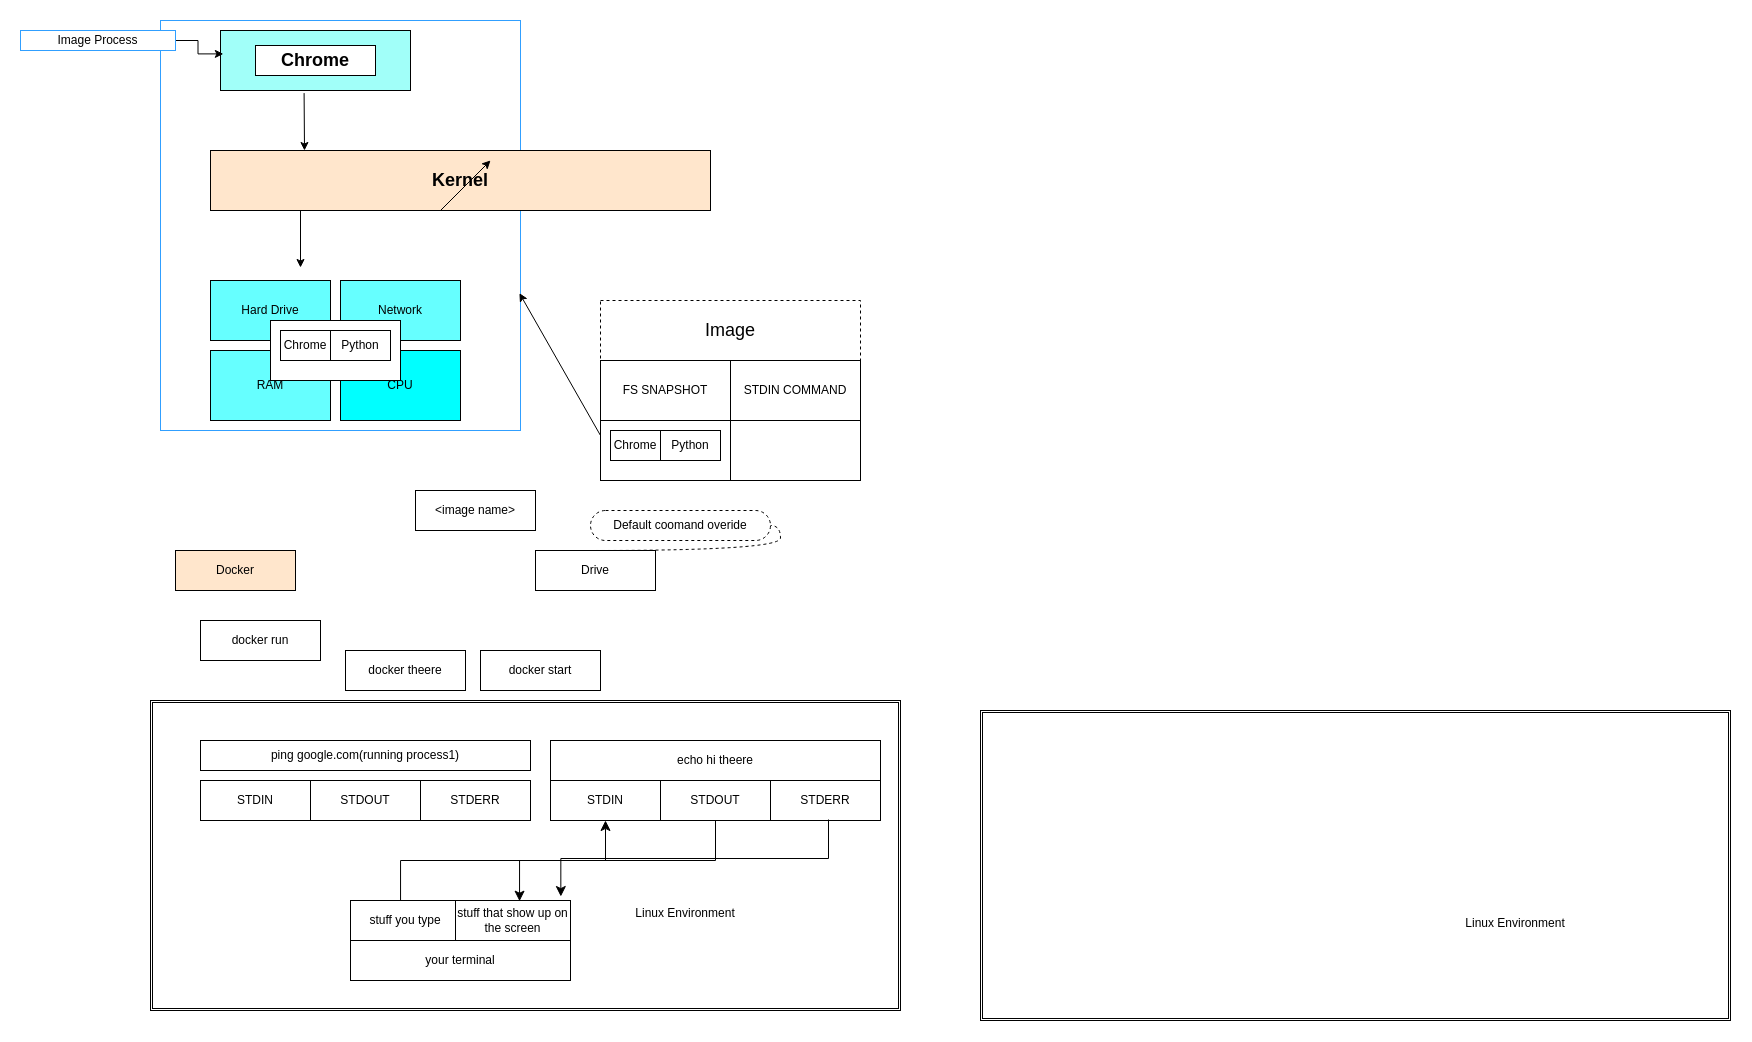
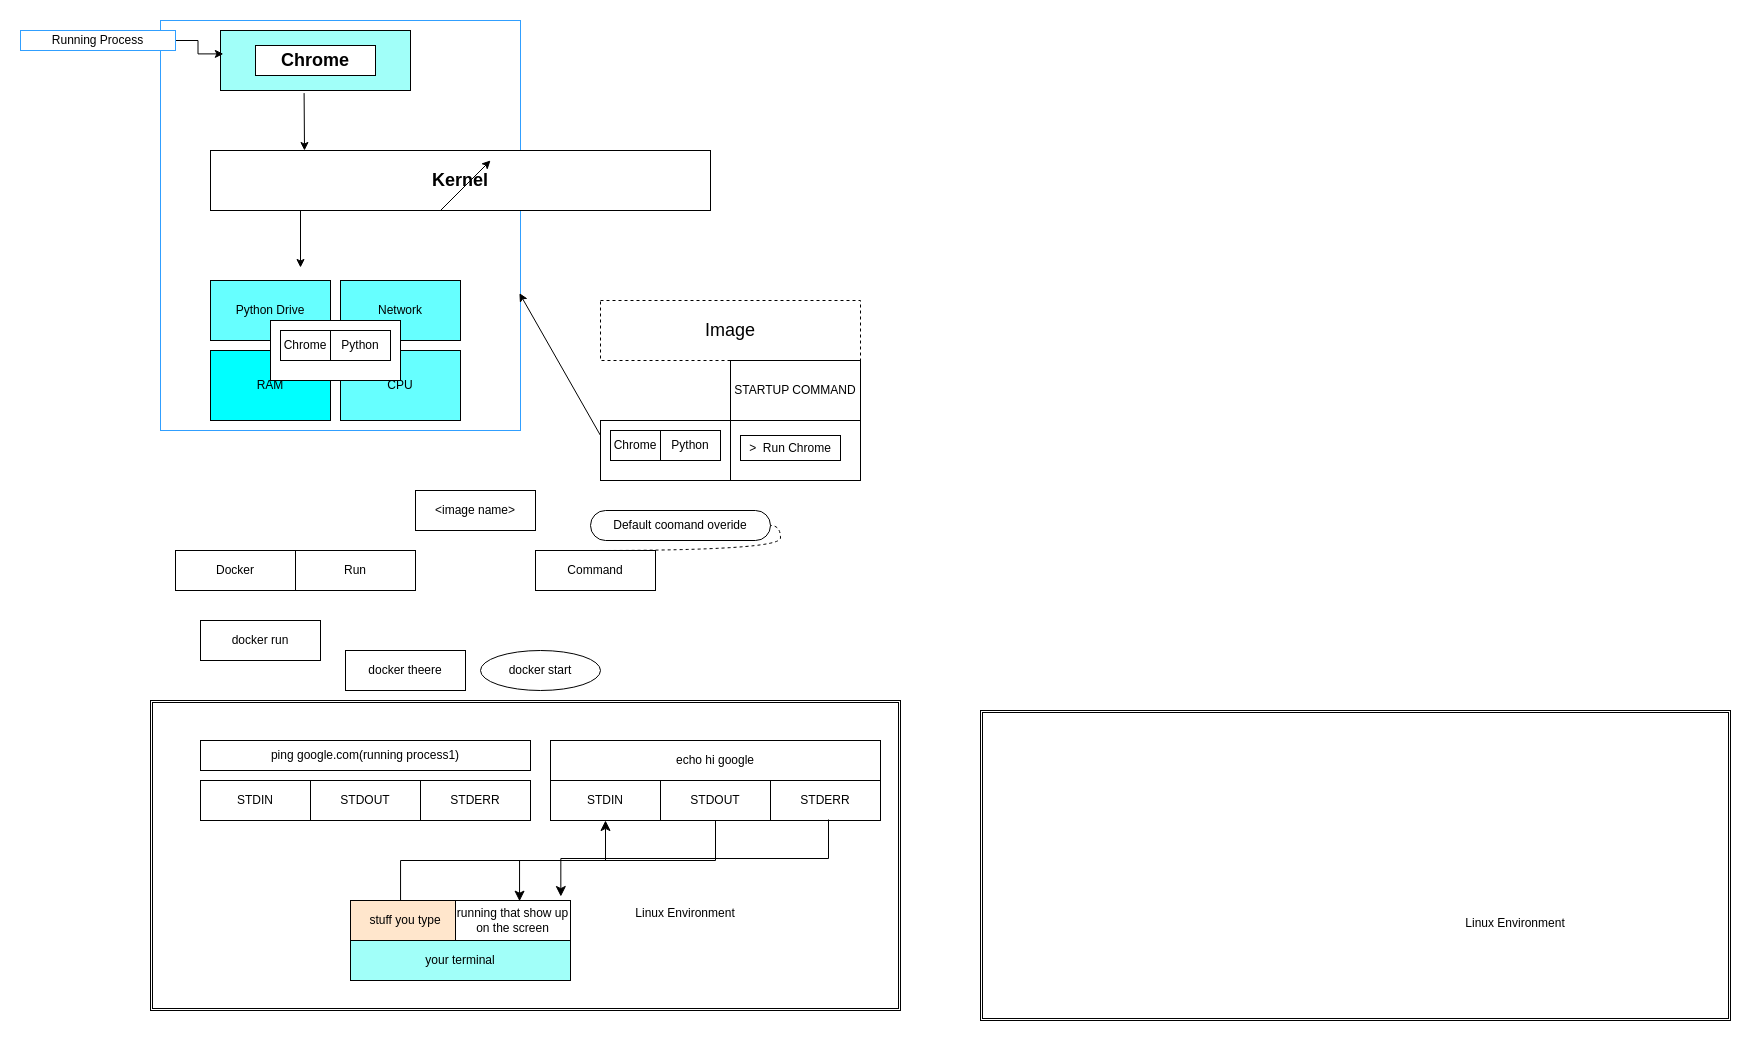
(98, 41) -> (98, 41)
(461, 181) -> (461, 181)
(271, 311) -> (271, 311)
(271, 386) -> (271, 386)
(401, 386) -> (401, 386)
(666, 391) -> none
(796, 391) -> (796, 391)
none -> (791, 448)
(681, 526) -> (681, 526)
(236, 571) -> (236, 571)
none -> (356, 571)
(596, 571) -> (596, 571)
(541, 671) -> (541, 671)
(716, 761) -> (716, 761)
(406, 921) -> (406, 921)
(513, 921) -> (513, 921)
(461, 961) -> (461, 961)
